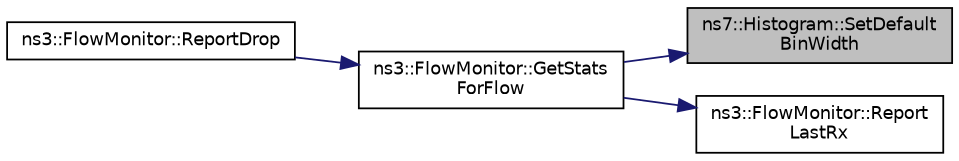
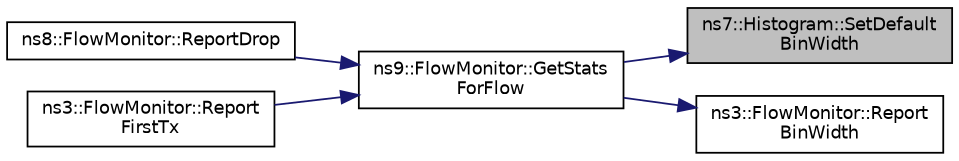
(151, 41) -> (151, 41)
(491, 80) -> (491, 80)
none -> (151, 119)
(820, 124) -> (820, 124)
